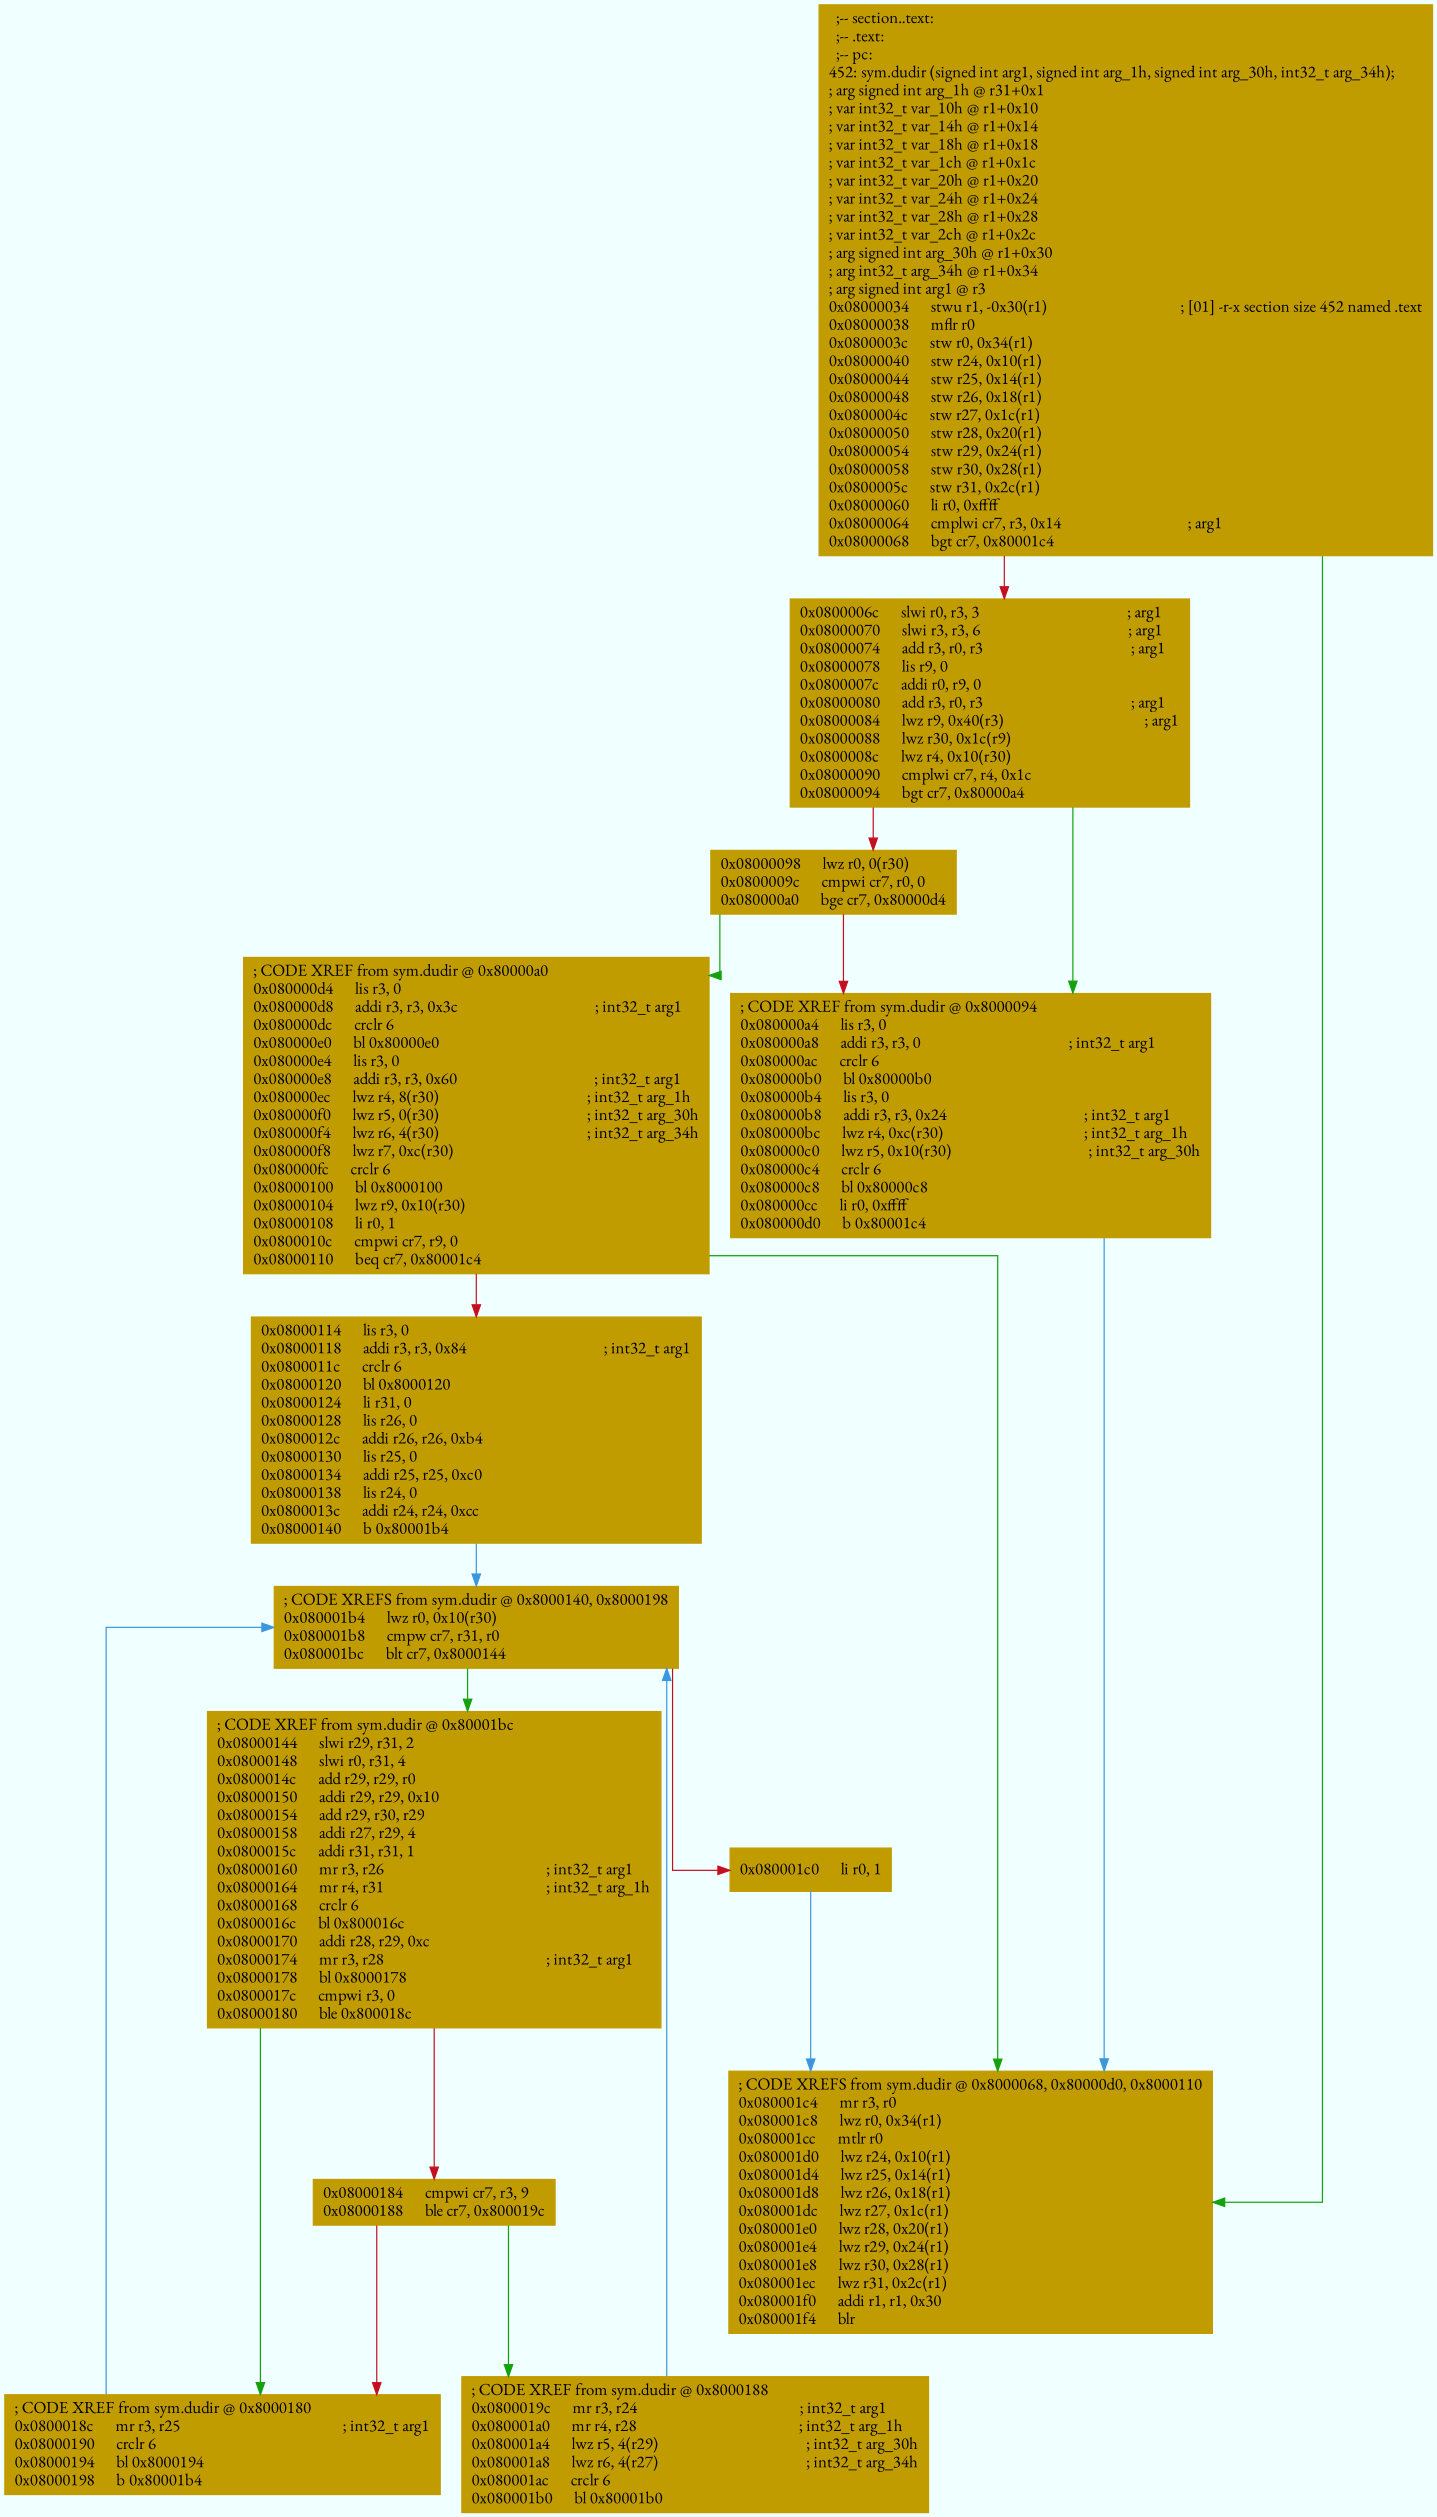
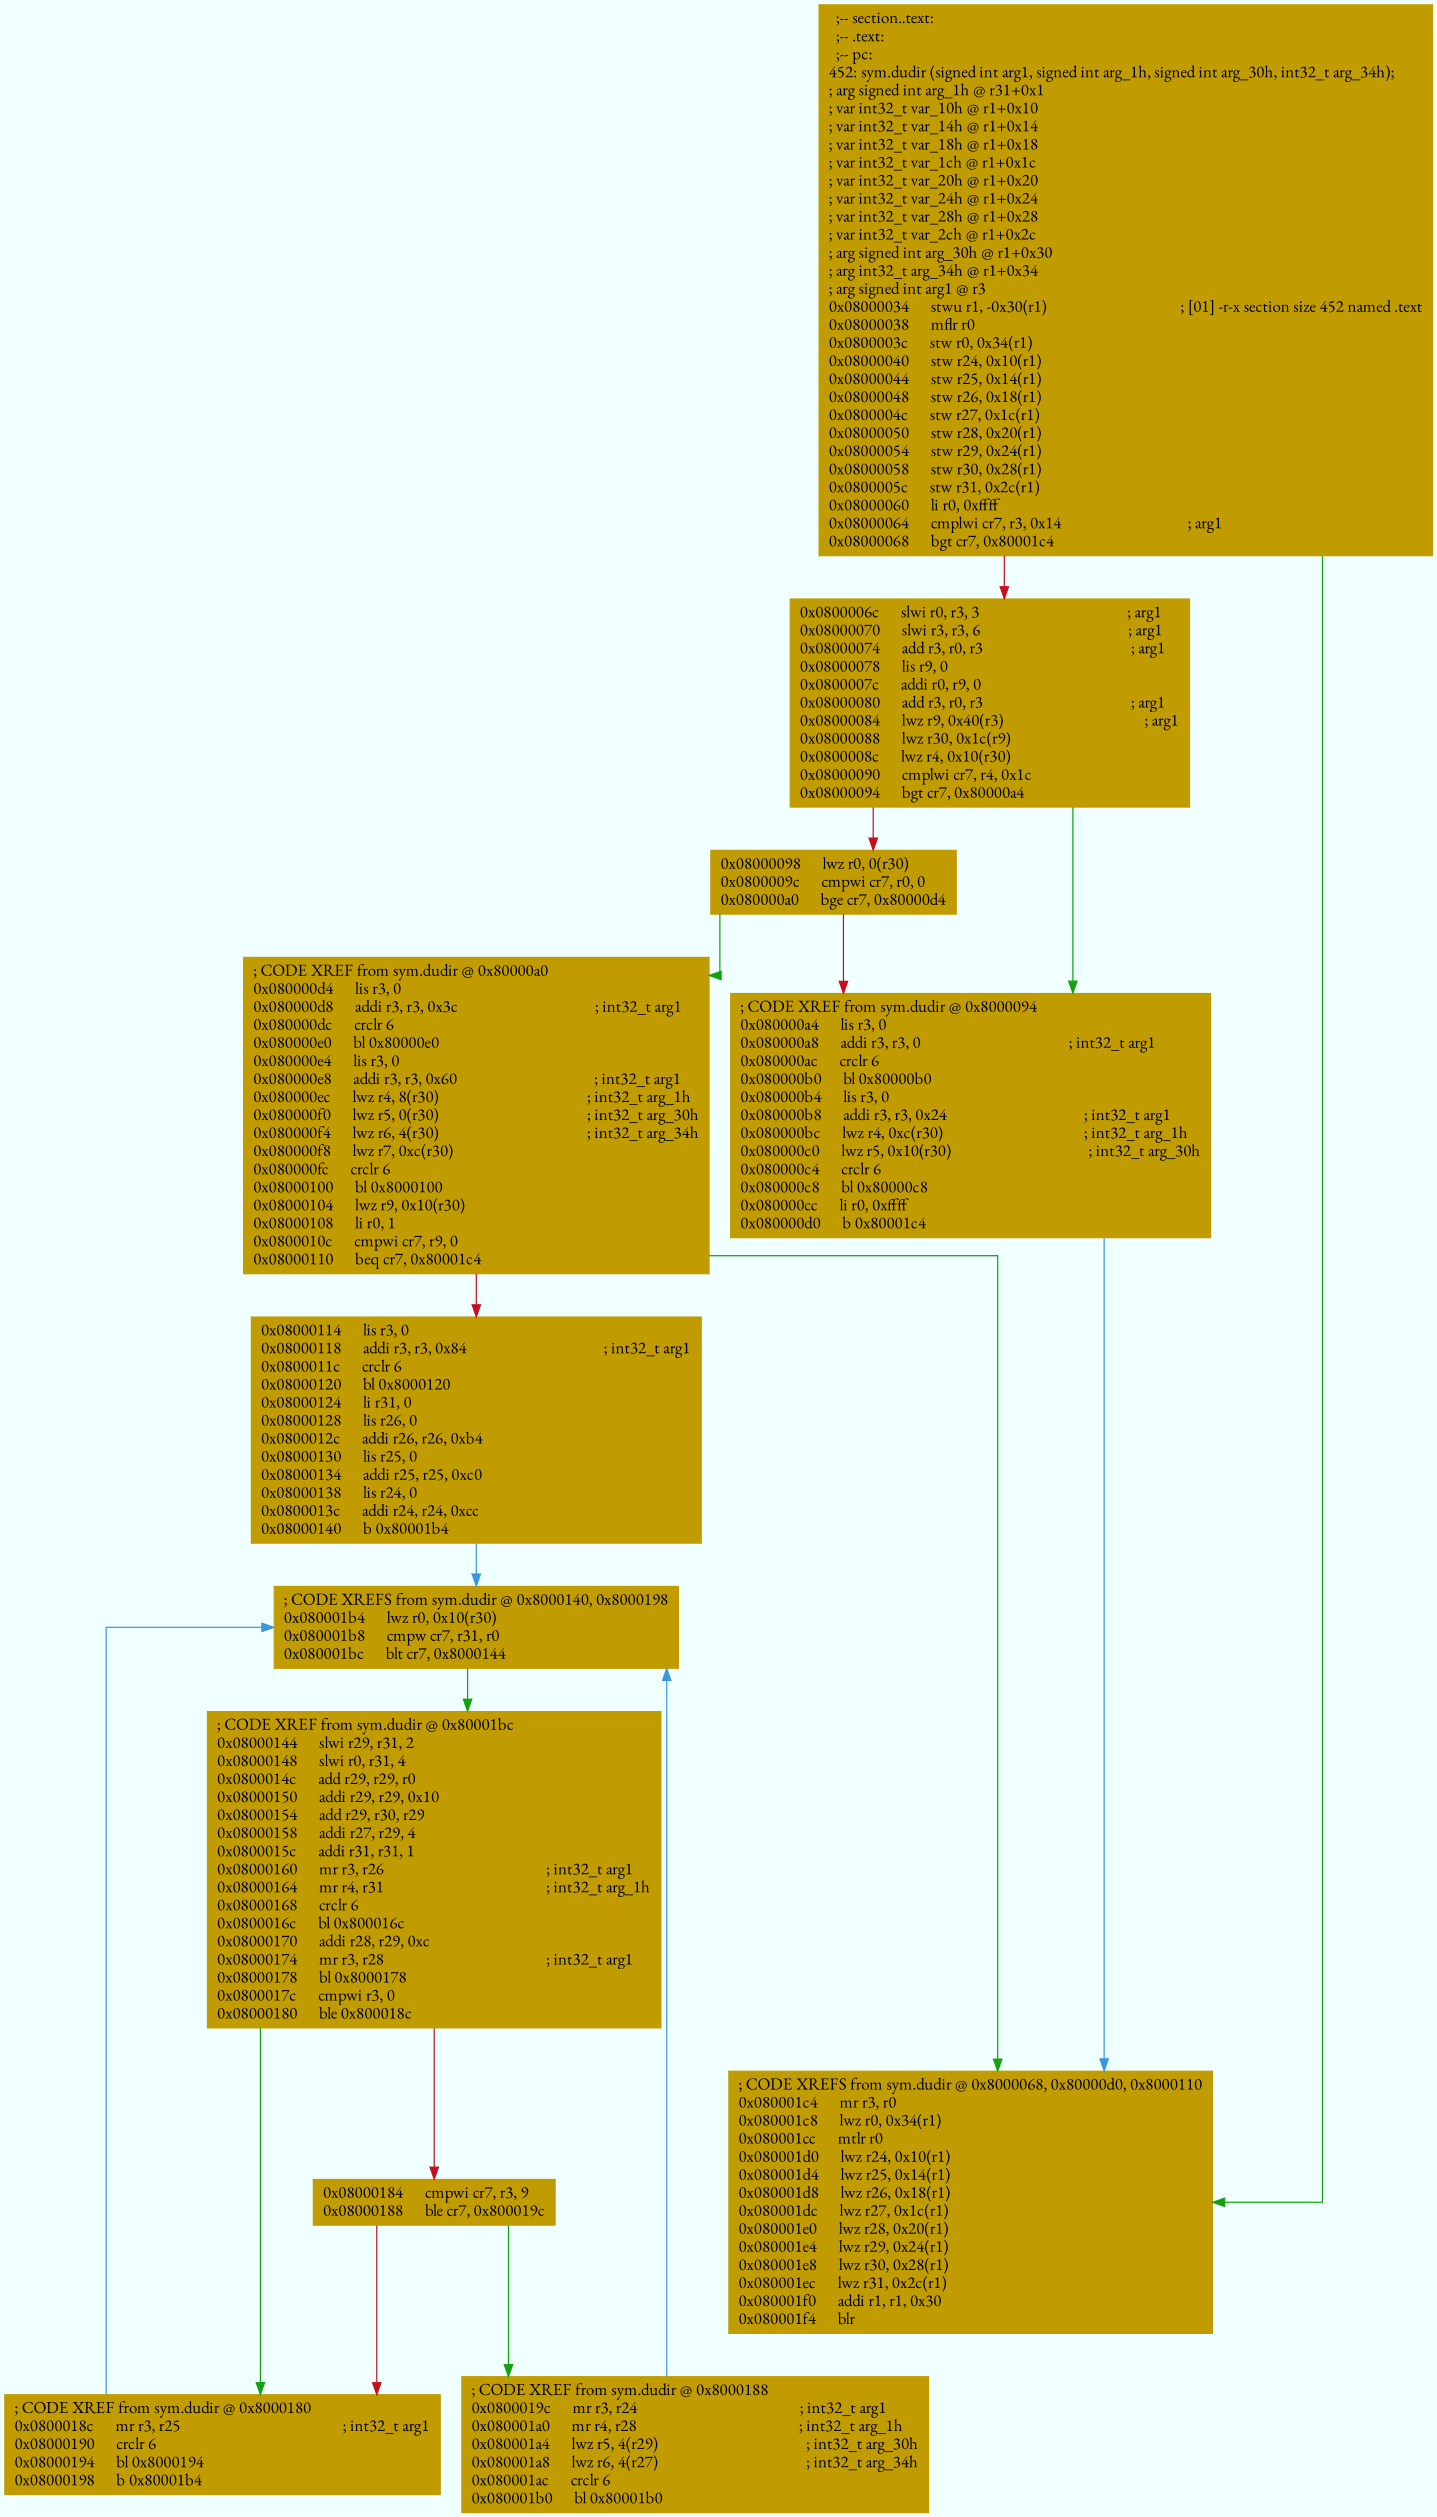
(811, 1870) -> none
